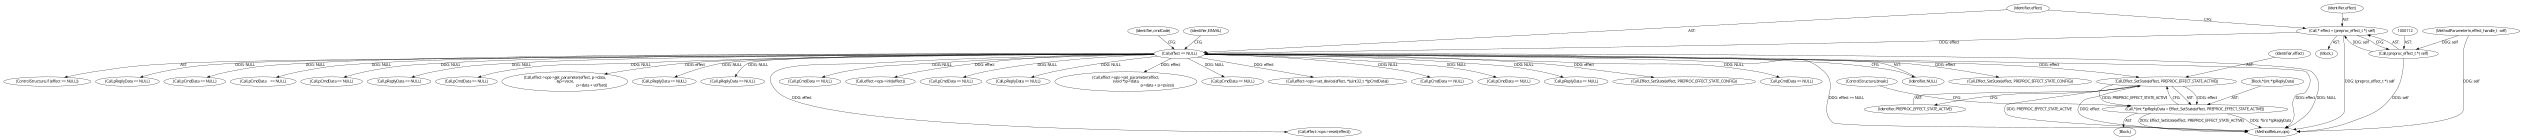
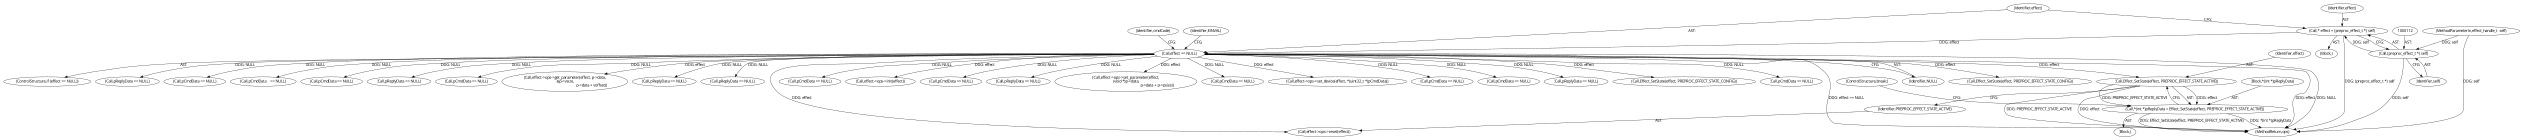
none -> (2428, 82)
(2016, 92) -> (1615, 121)
